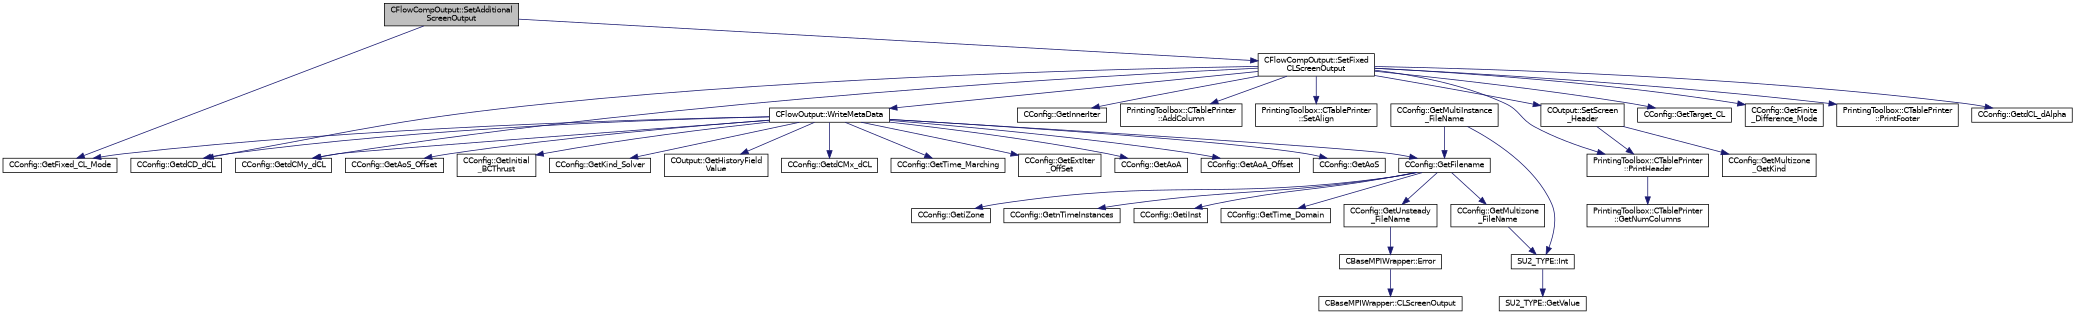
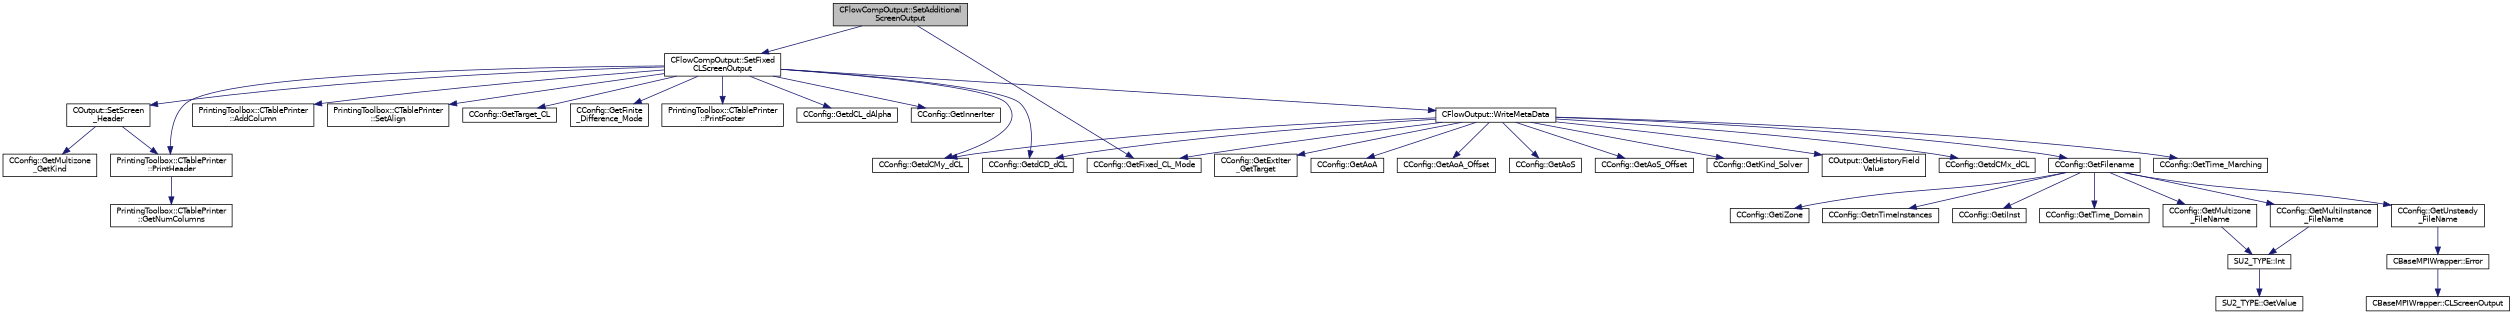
(1444, 138) -> (2206, 190)
(496, 165) -> none
(1060, 165) -> (1256, 165)
